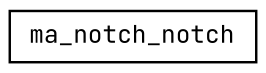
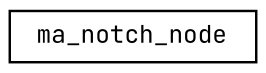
(133, 37) -> (133, 37)
